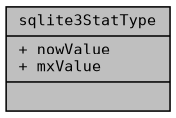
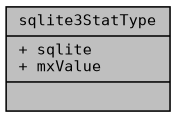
(65, 50) -> (56, 50)
